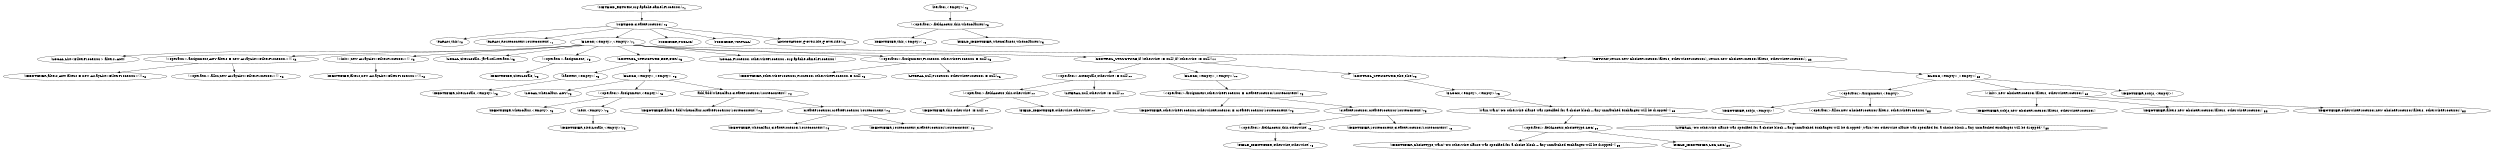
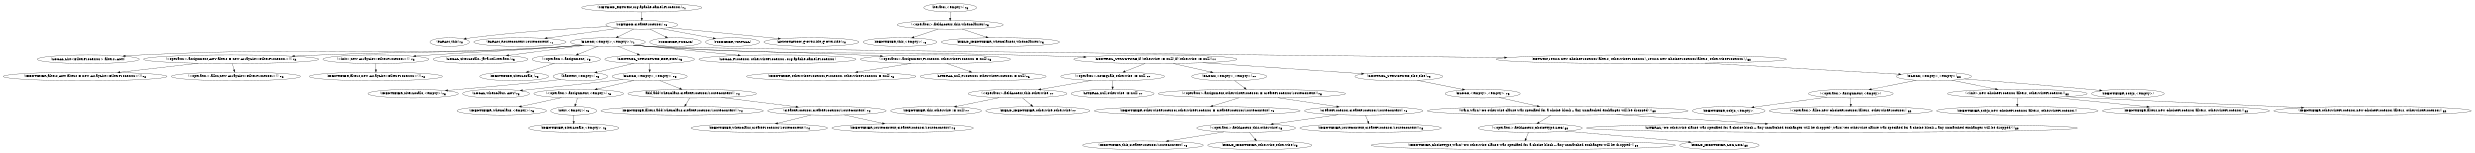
none -> (1143, 145)
